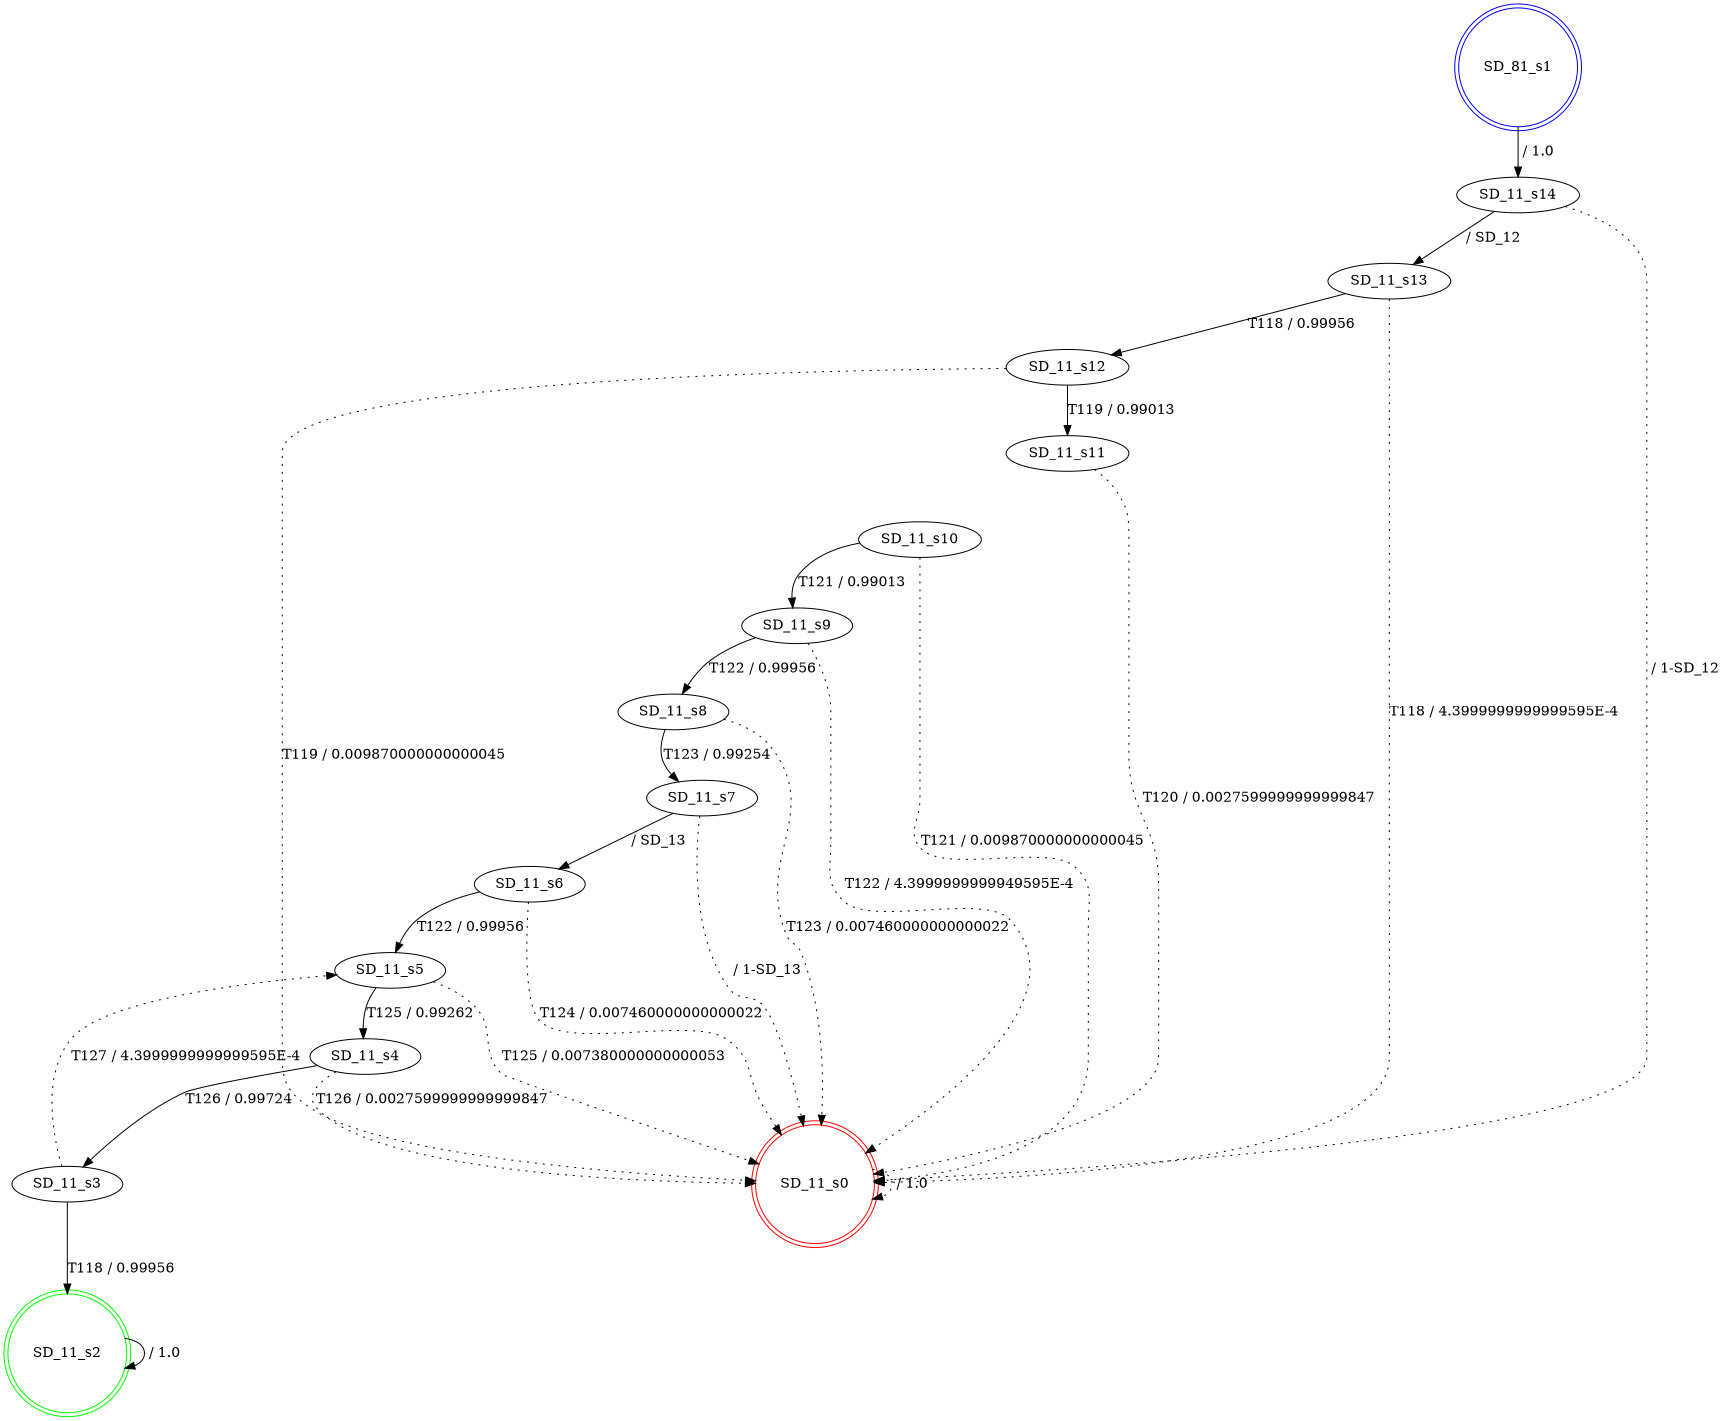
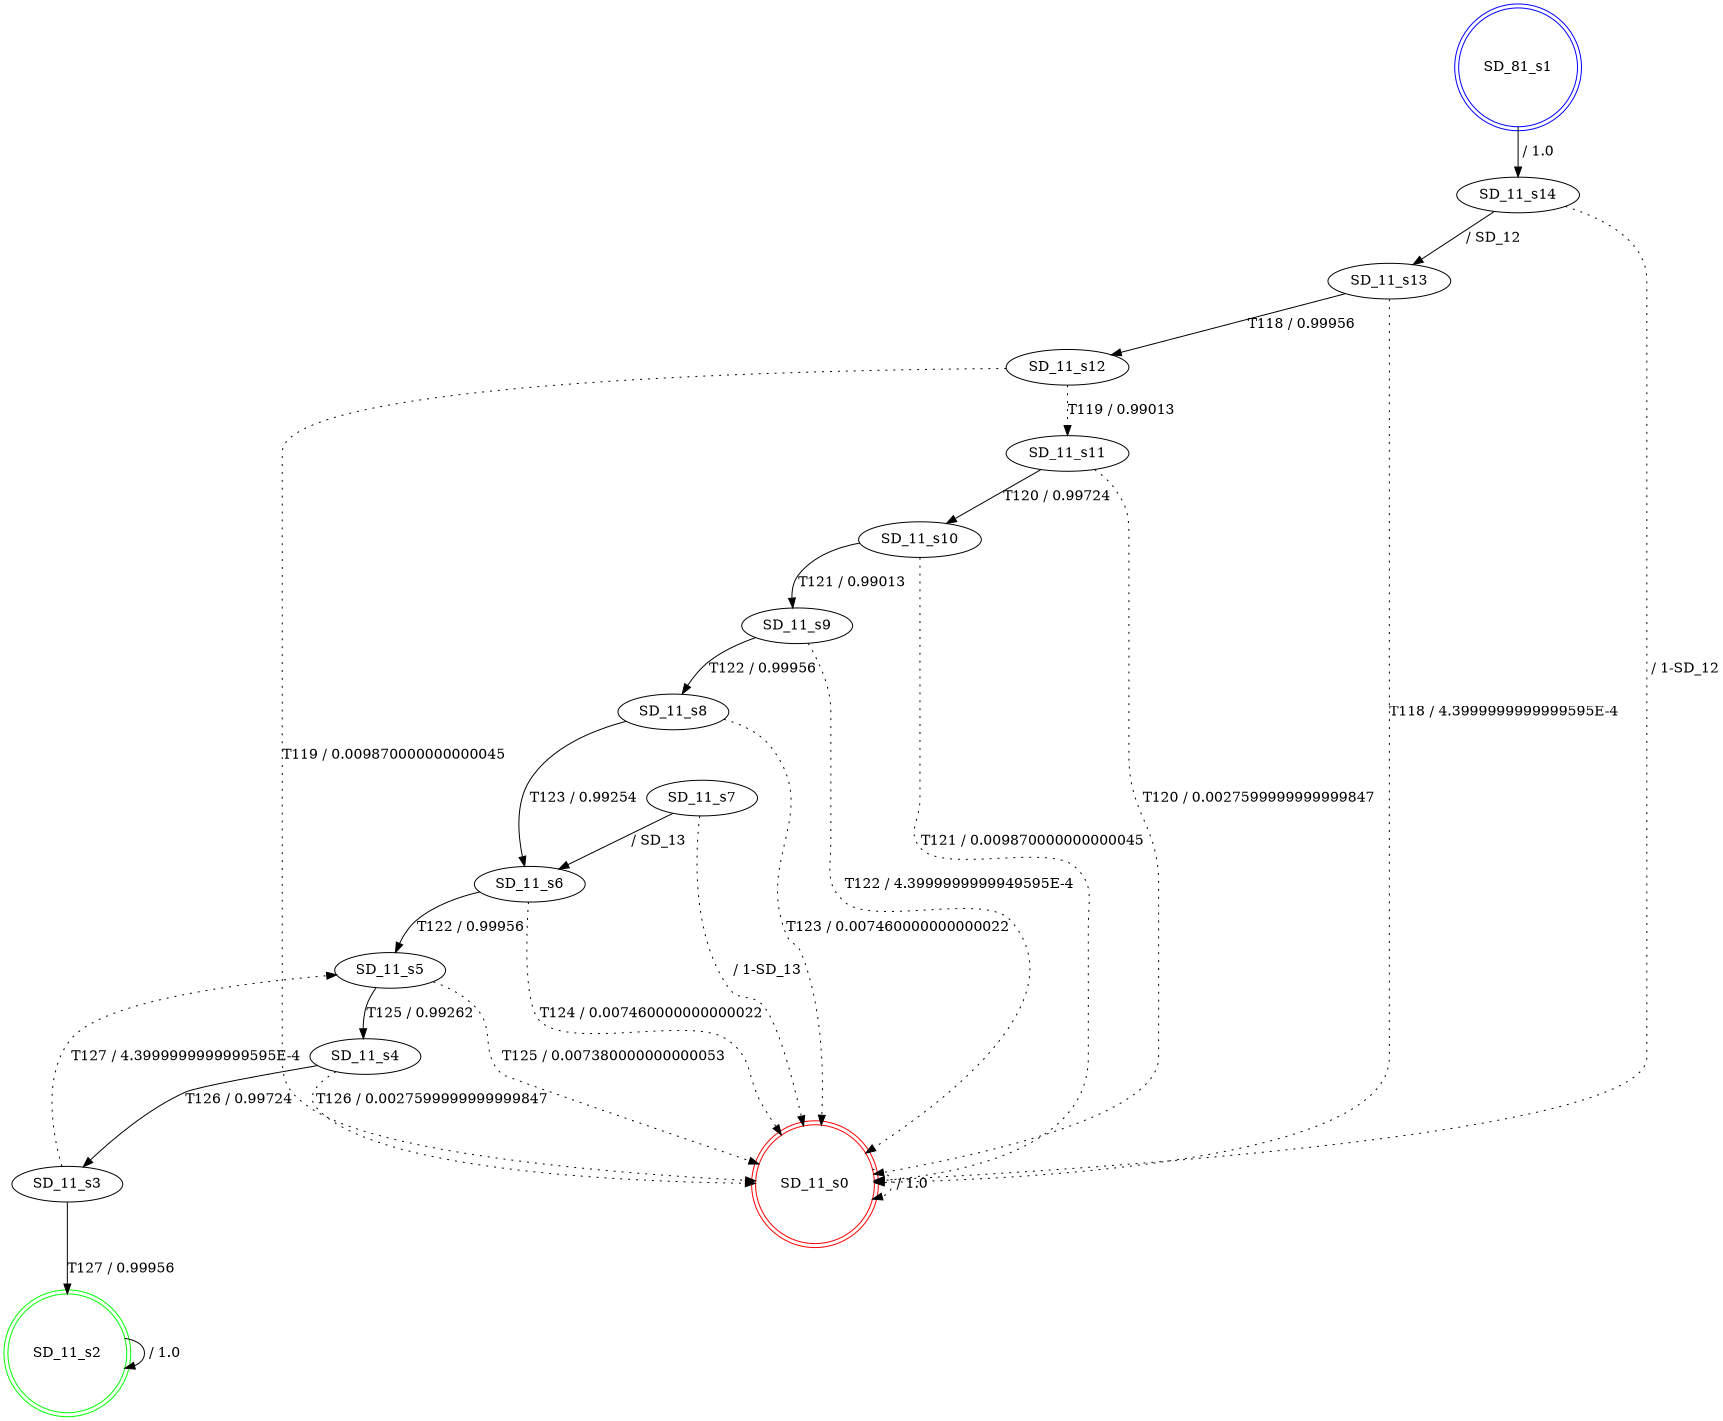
(1068, 405) -> (1068, 405)
none -> (998, 494)
(661, 753) -> (541, 766)
(121, 1269) -> (121, 1269)
